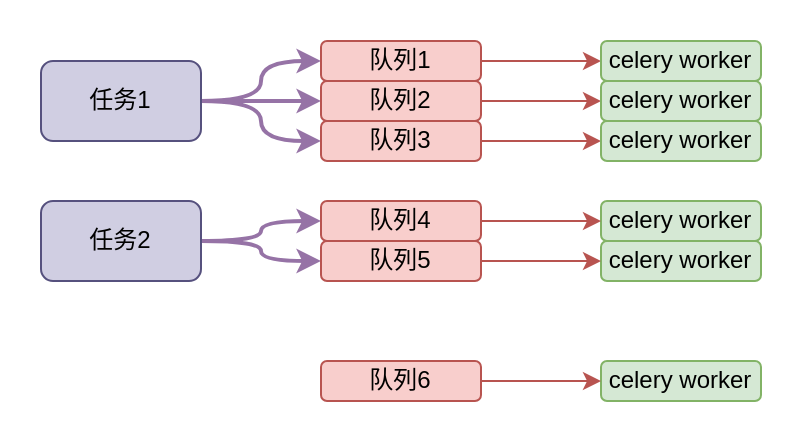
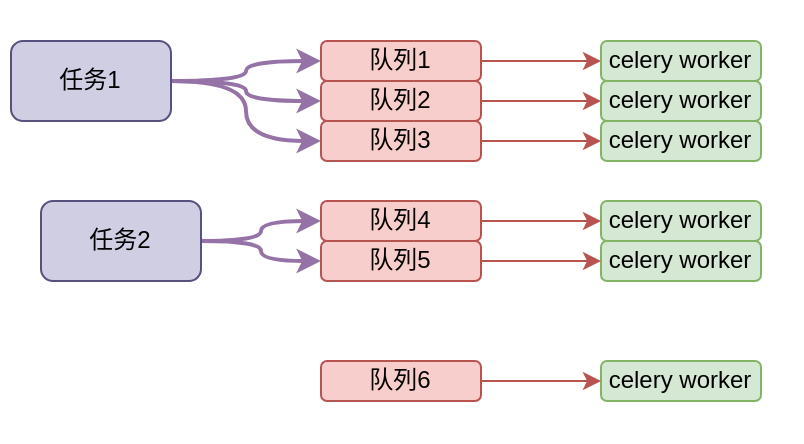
(121, 101) -> (91, 81)
